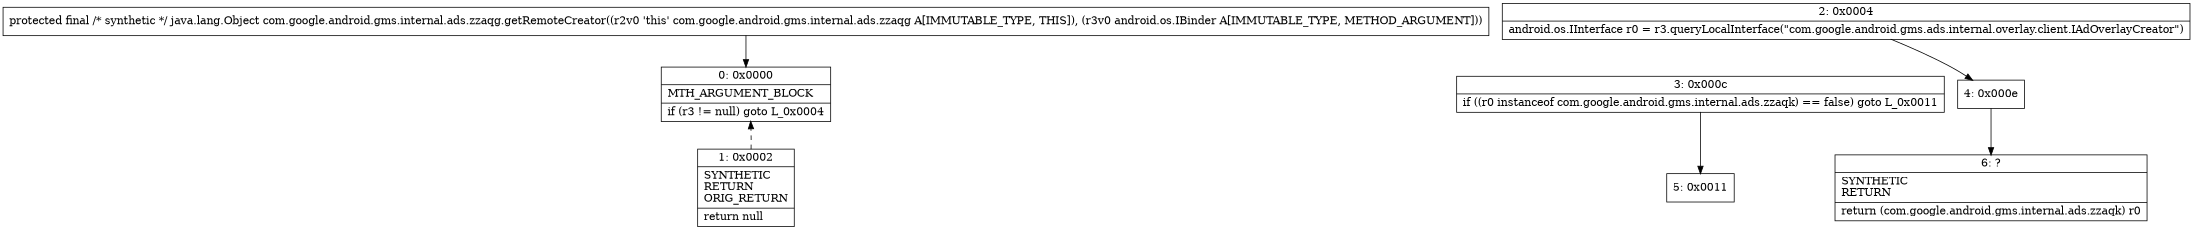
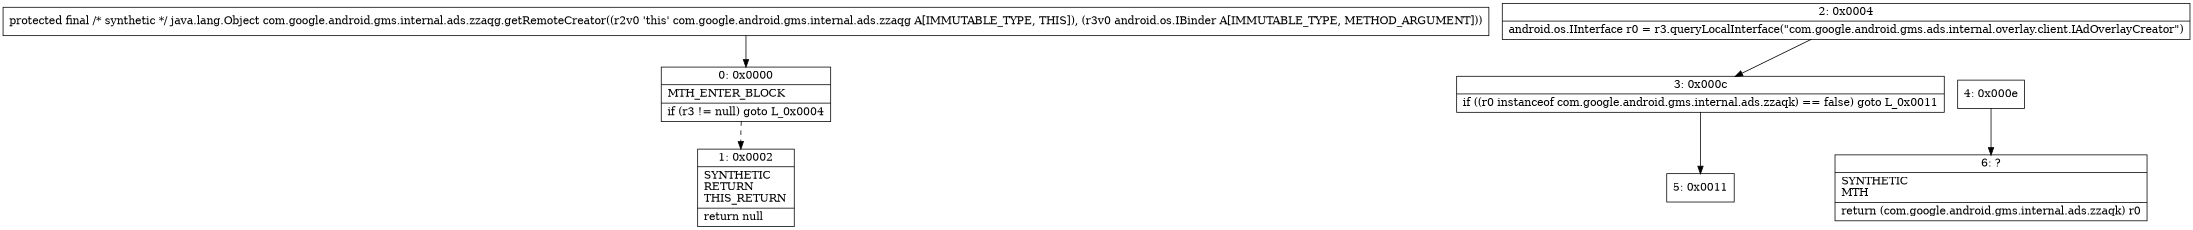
(1929, 56) -> (1777, 56)
(740, 94) -> (726, 94)
(751, 139) -> (741, 131)
(1866, 193) -> (1855, 193)
(746, 199) -> (745, 199)
